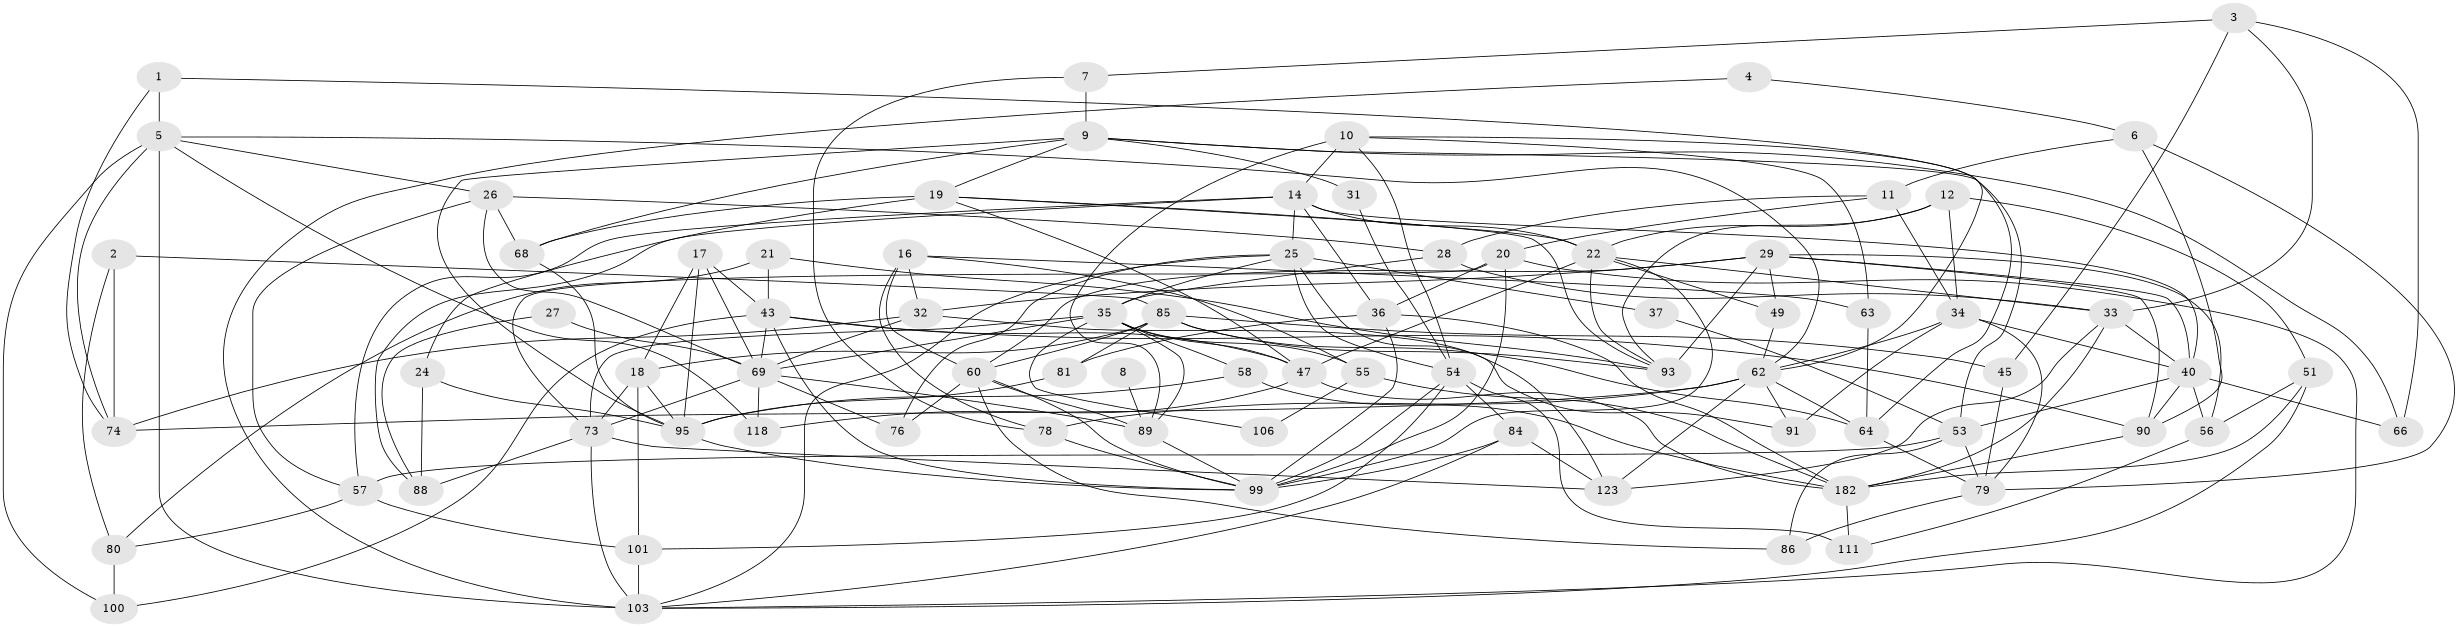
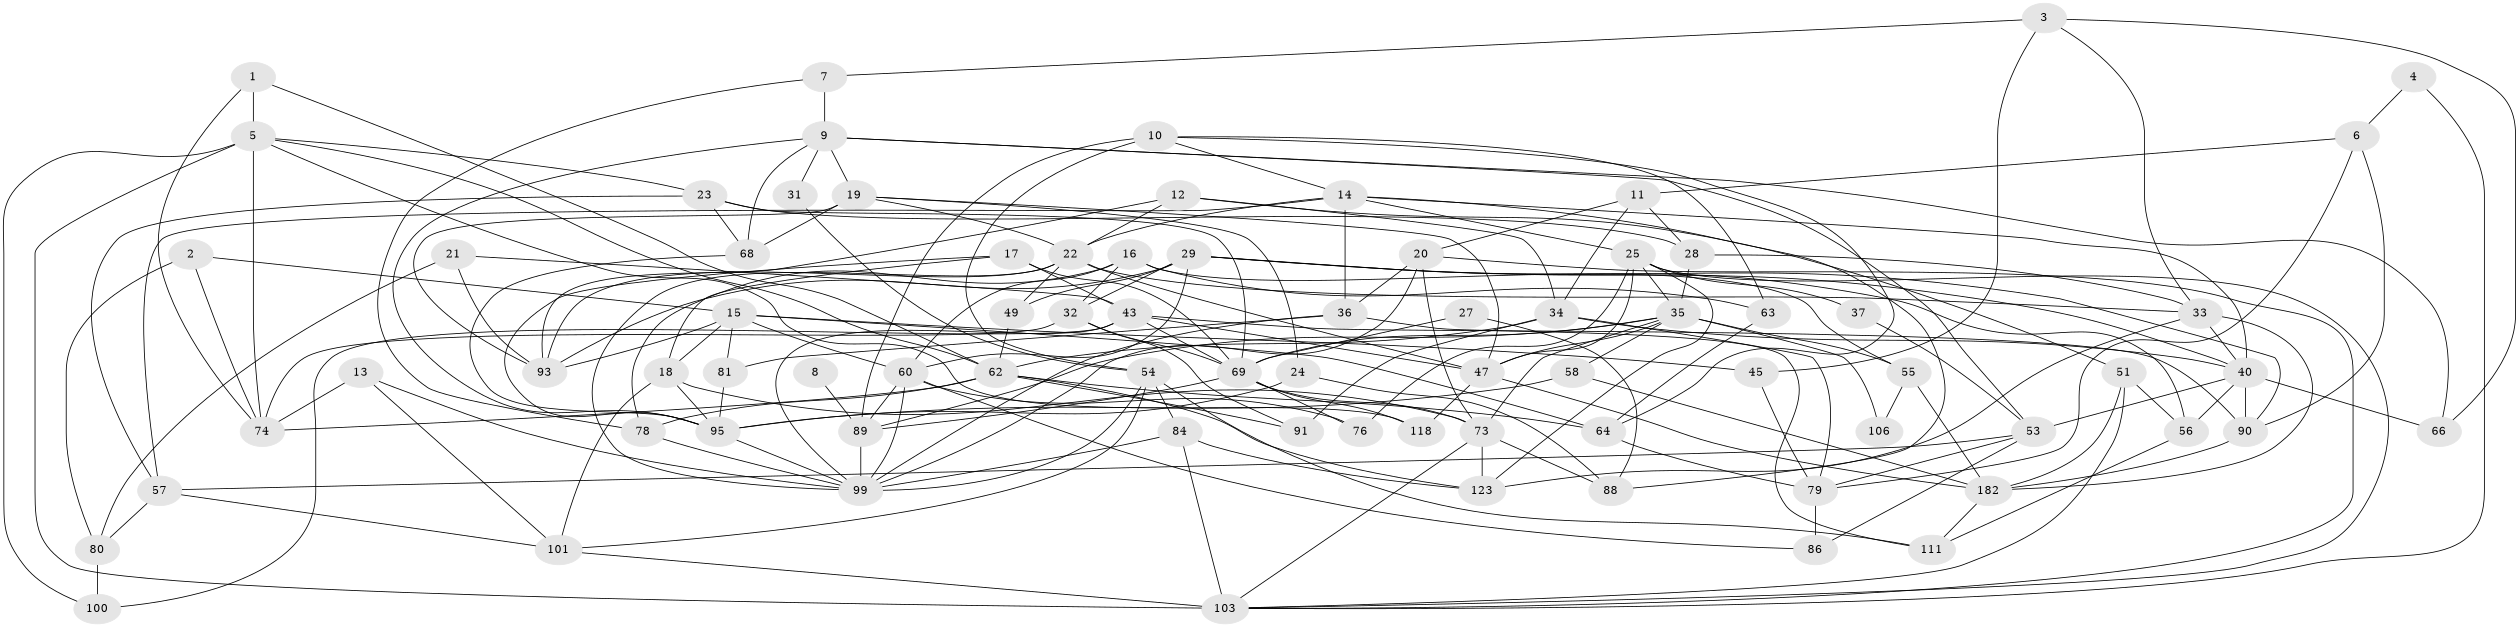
(491, 195) -> (705, 195)
(1310, 312) -> (1621, 318)
(1164, 314) -> (734, 314)
none -> (361, 373)
(1623, 373) -> (1788, 361)
